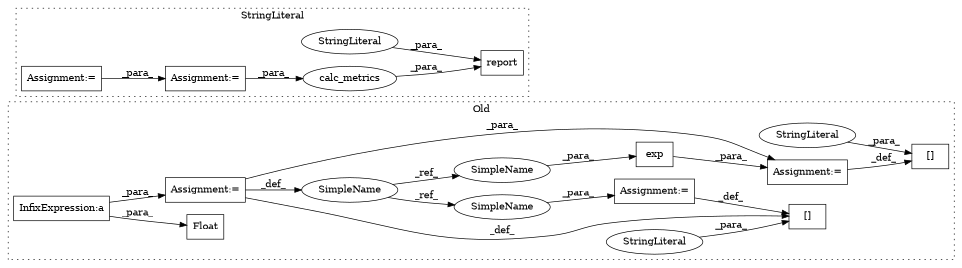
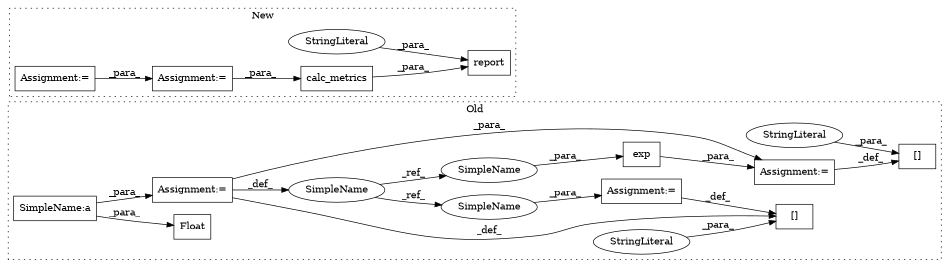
(272, 16) -> (263, 16)
(350, 79) -> (337, 79)
(62, 208) -> (55, 208)
